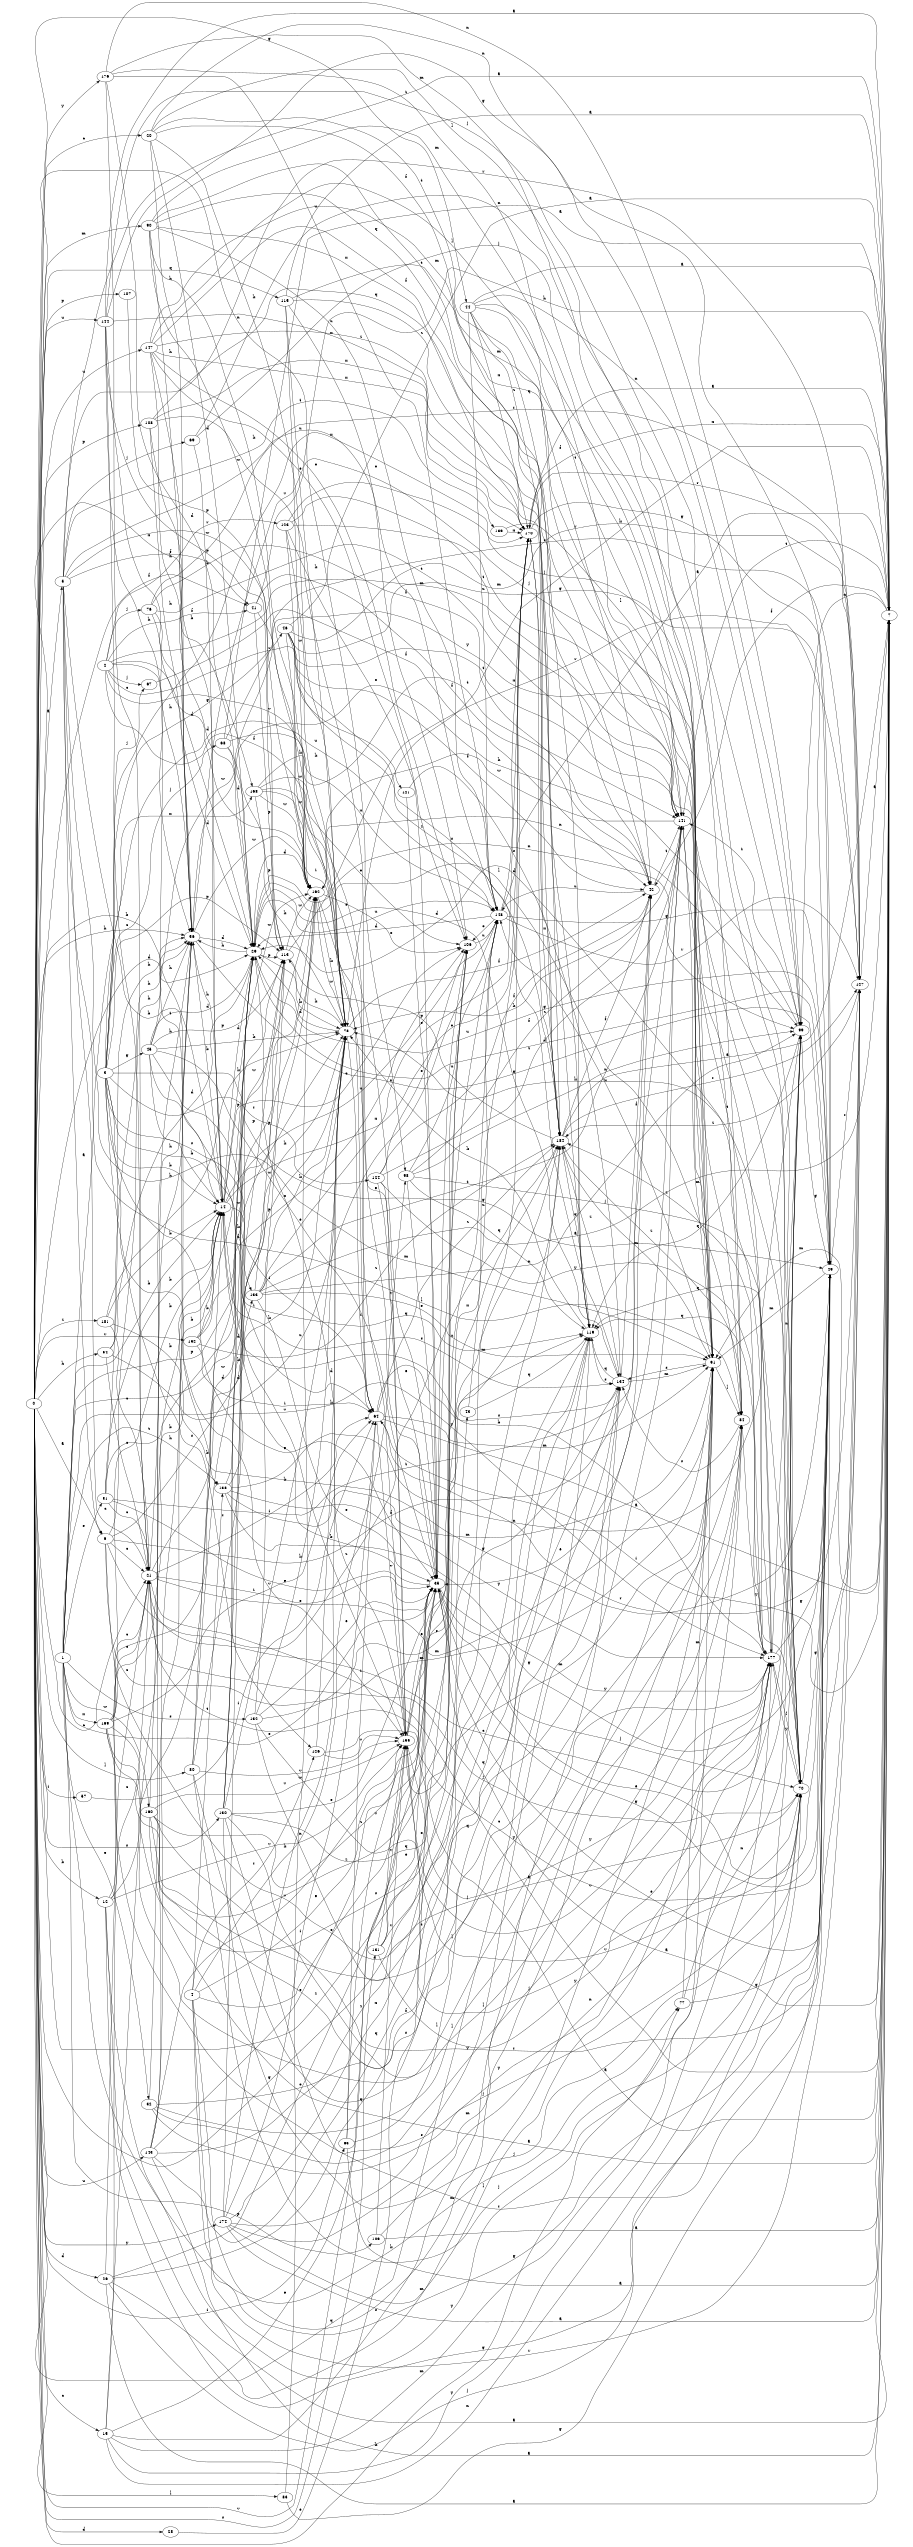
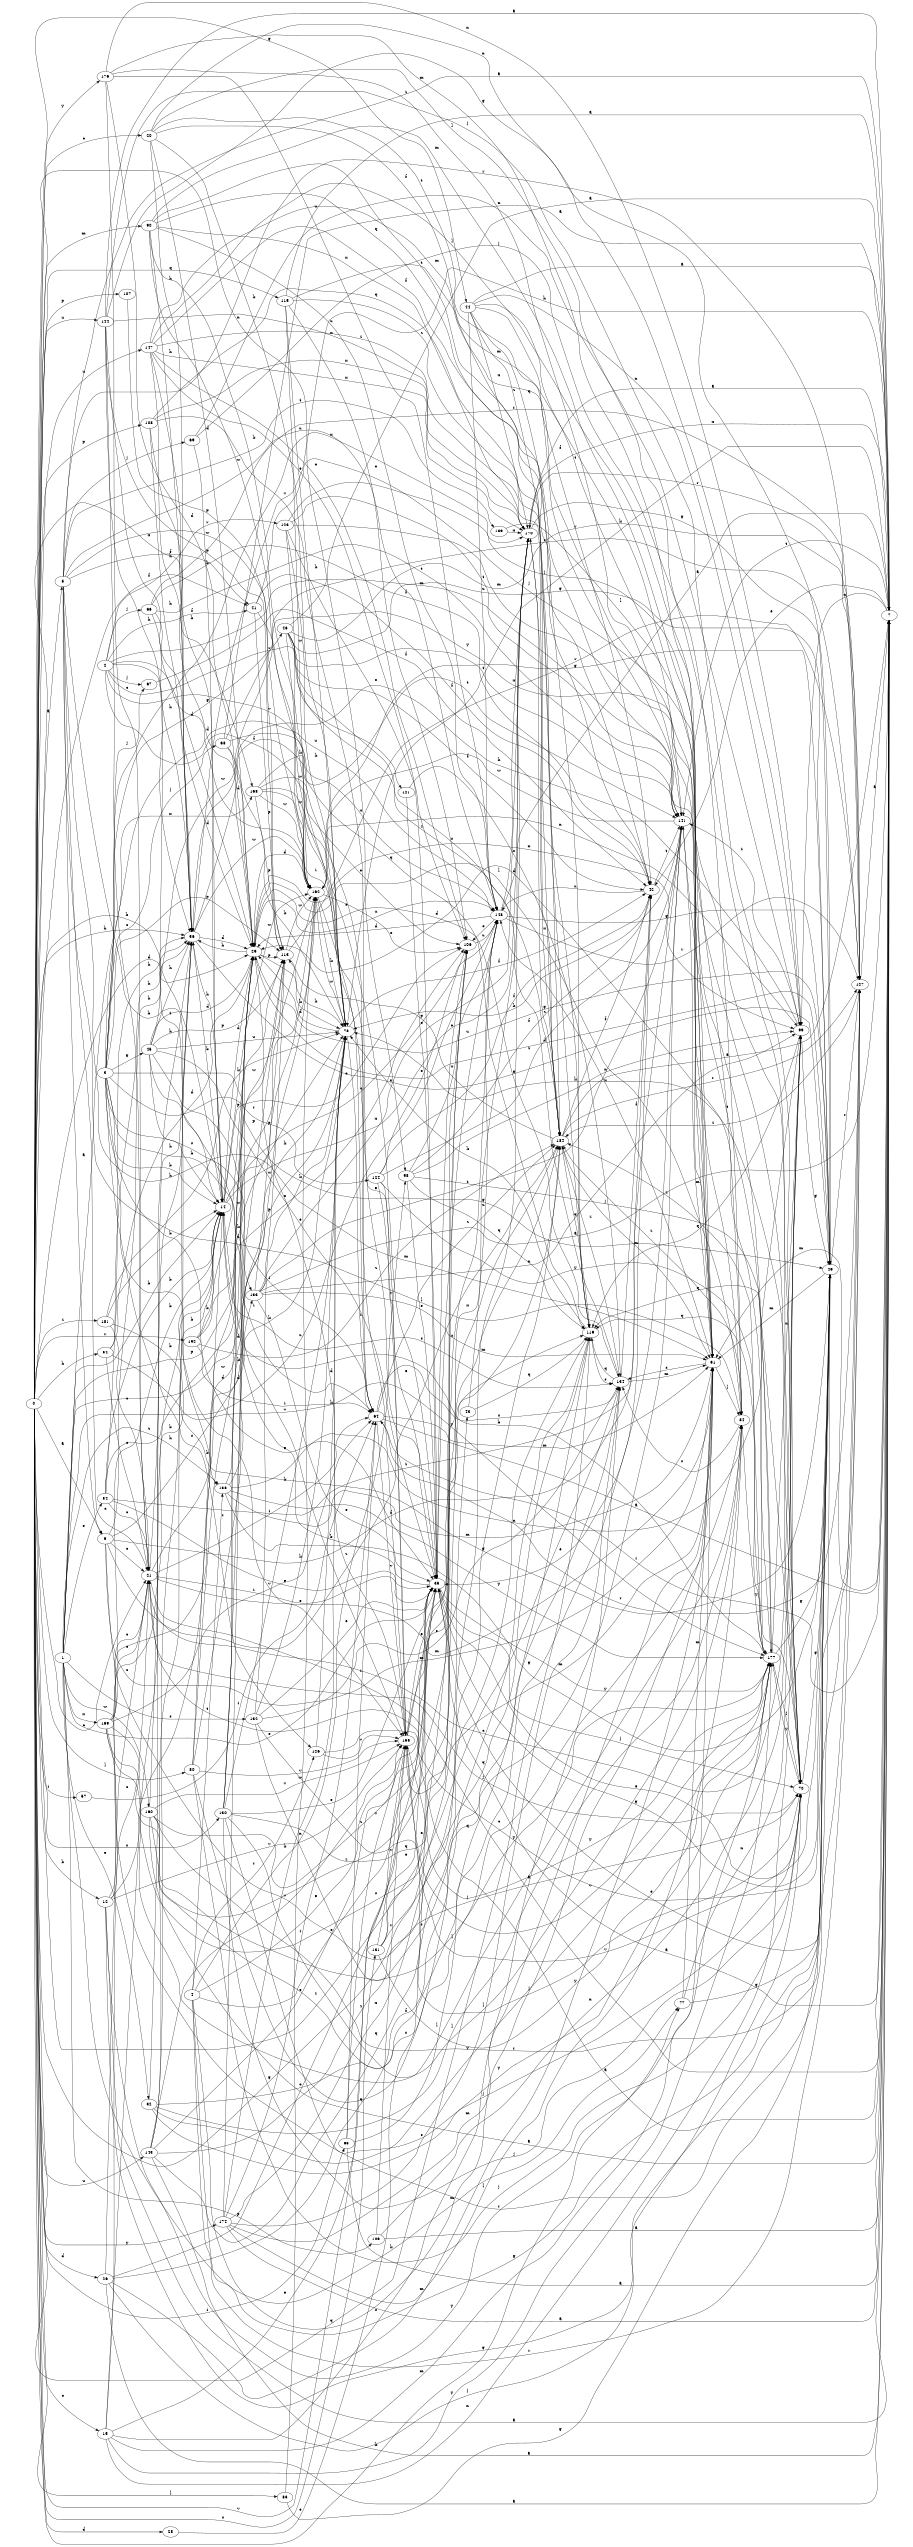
(149, 610) -> (149, 610)
(772, 611) -> (772, 611)
none -> (792, 650)
(254, 1037) -> (254, 1037)
(356, 1326) -> (442, 898)
(105, 1499) -> (105, 1499)
